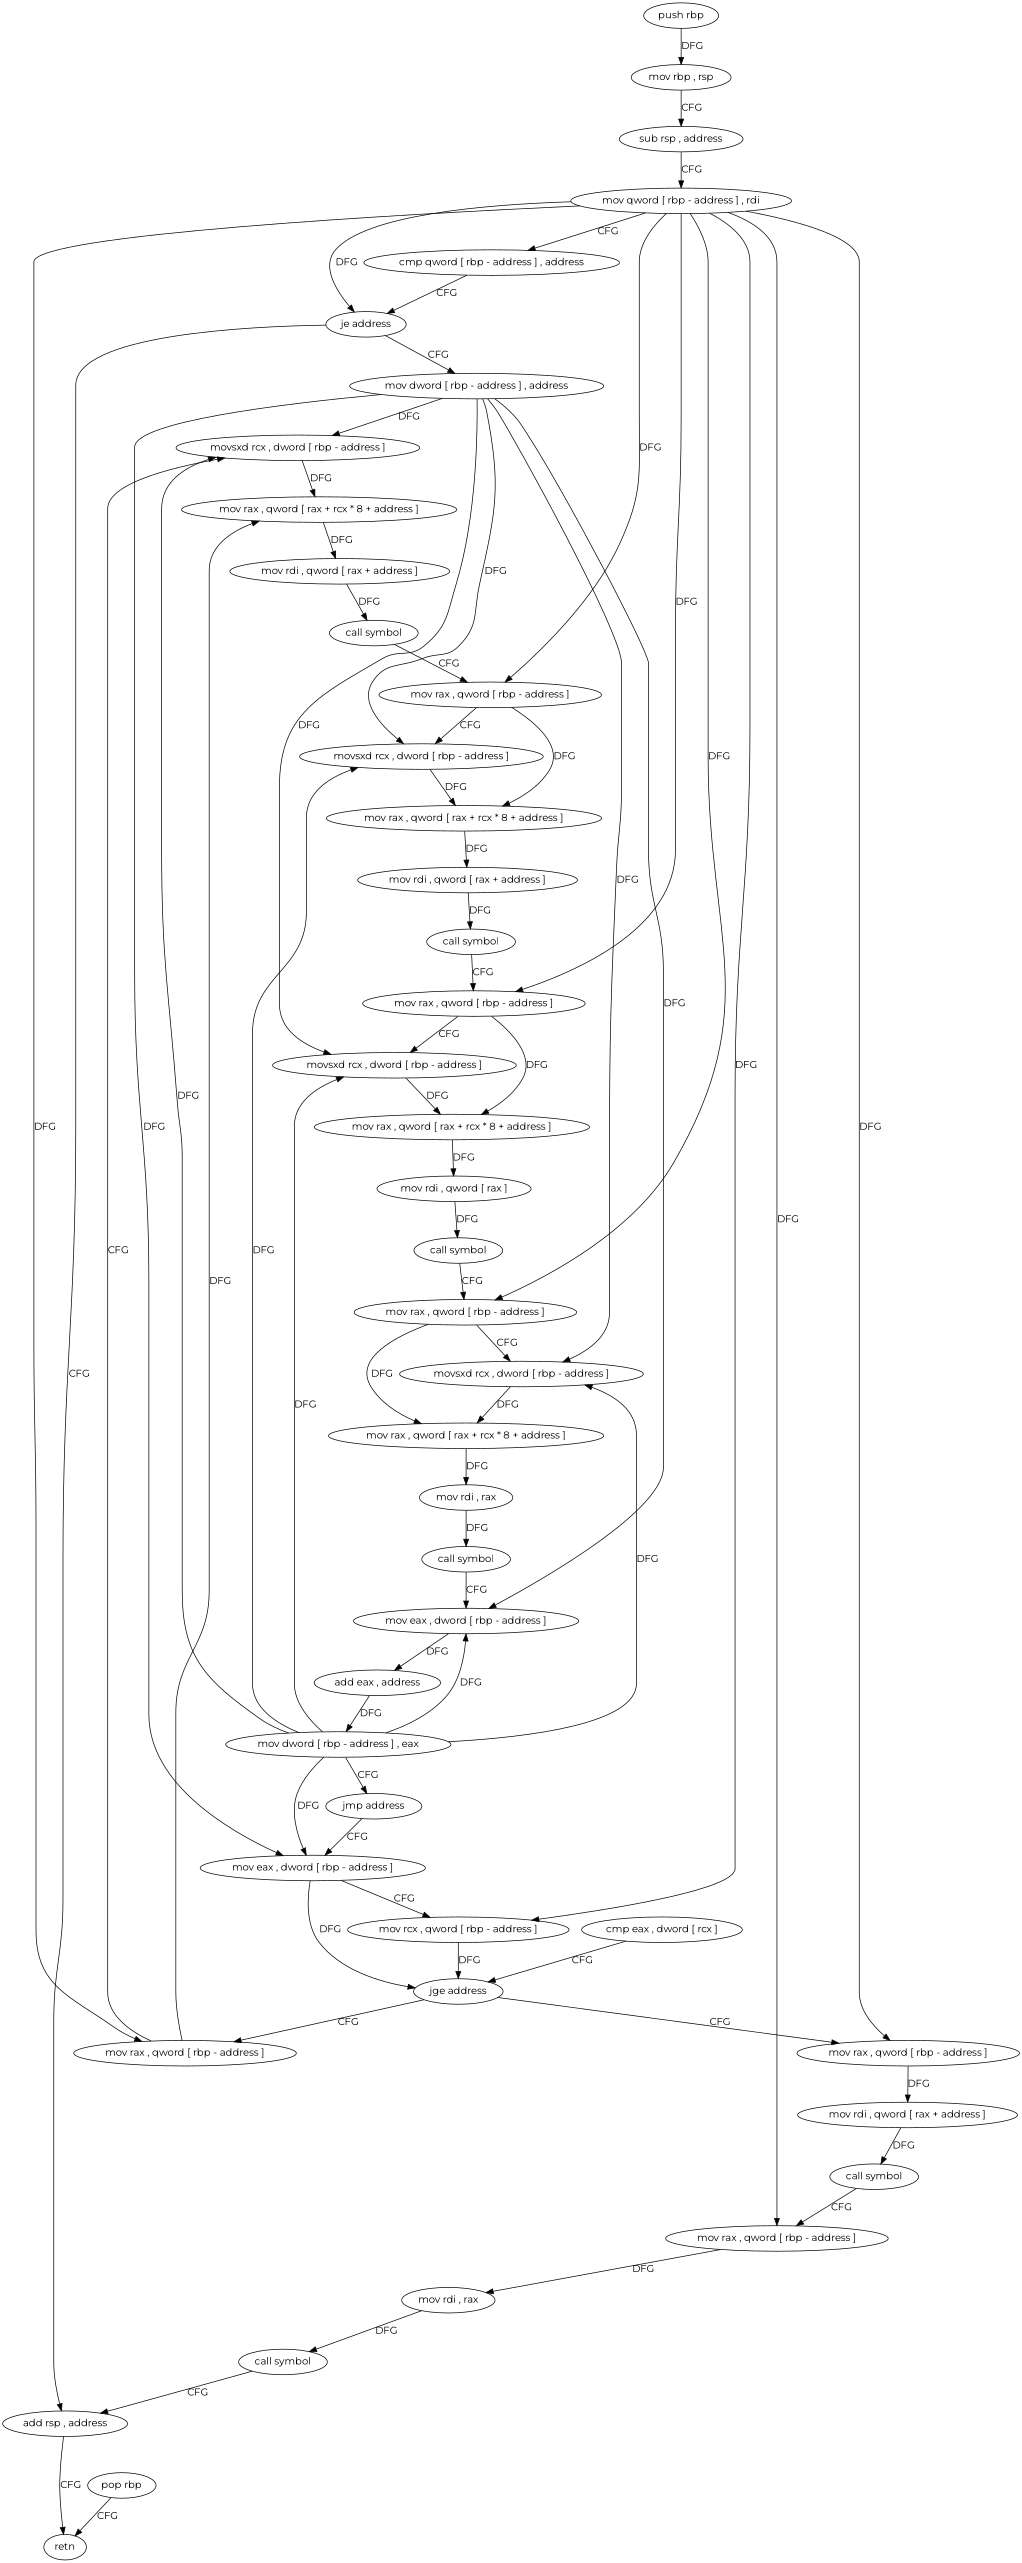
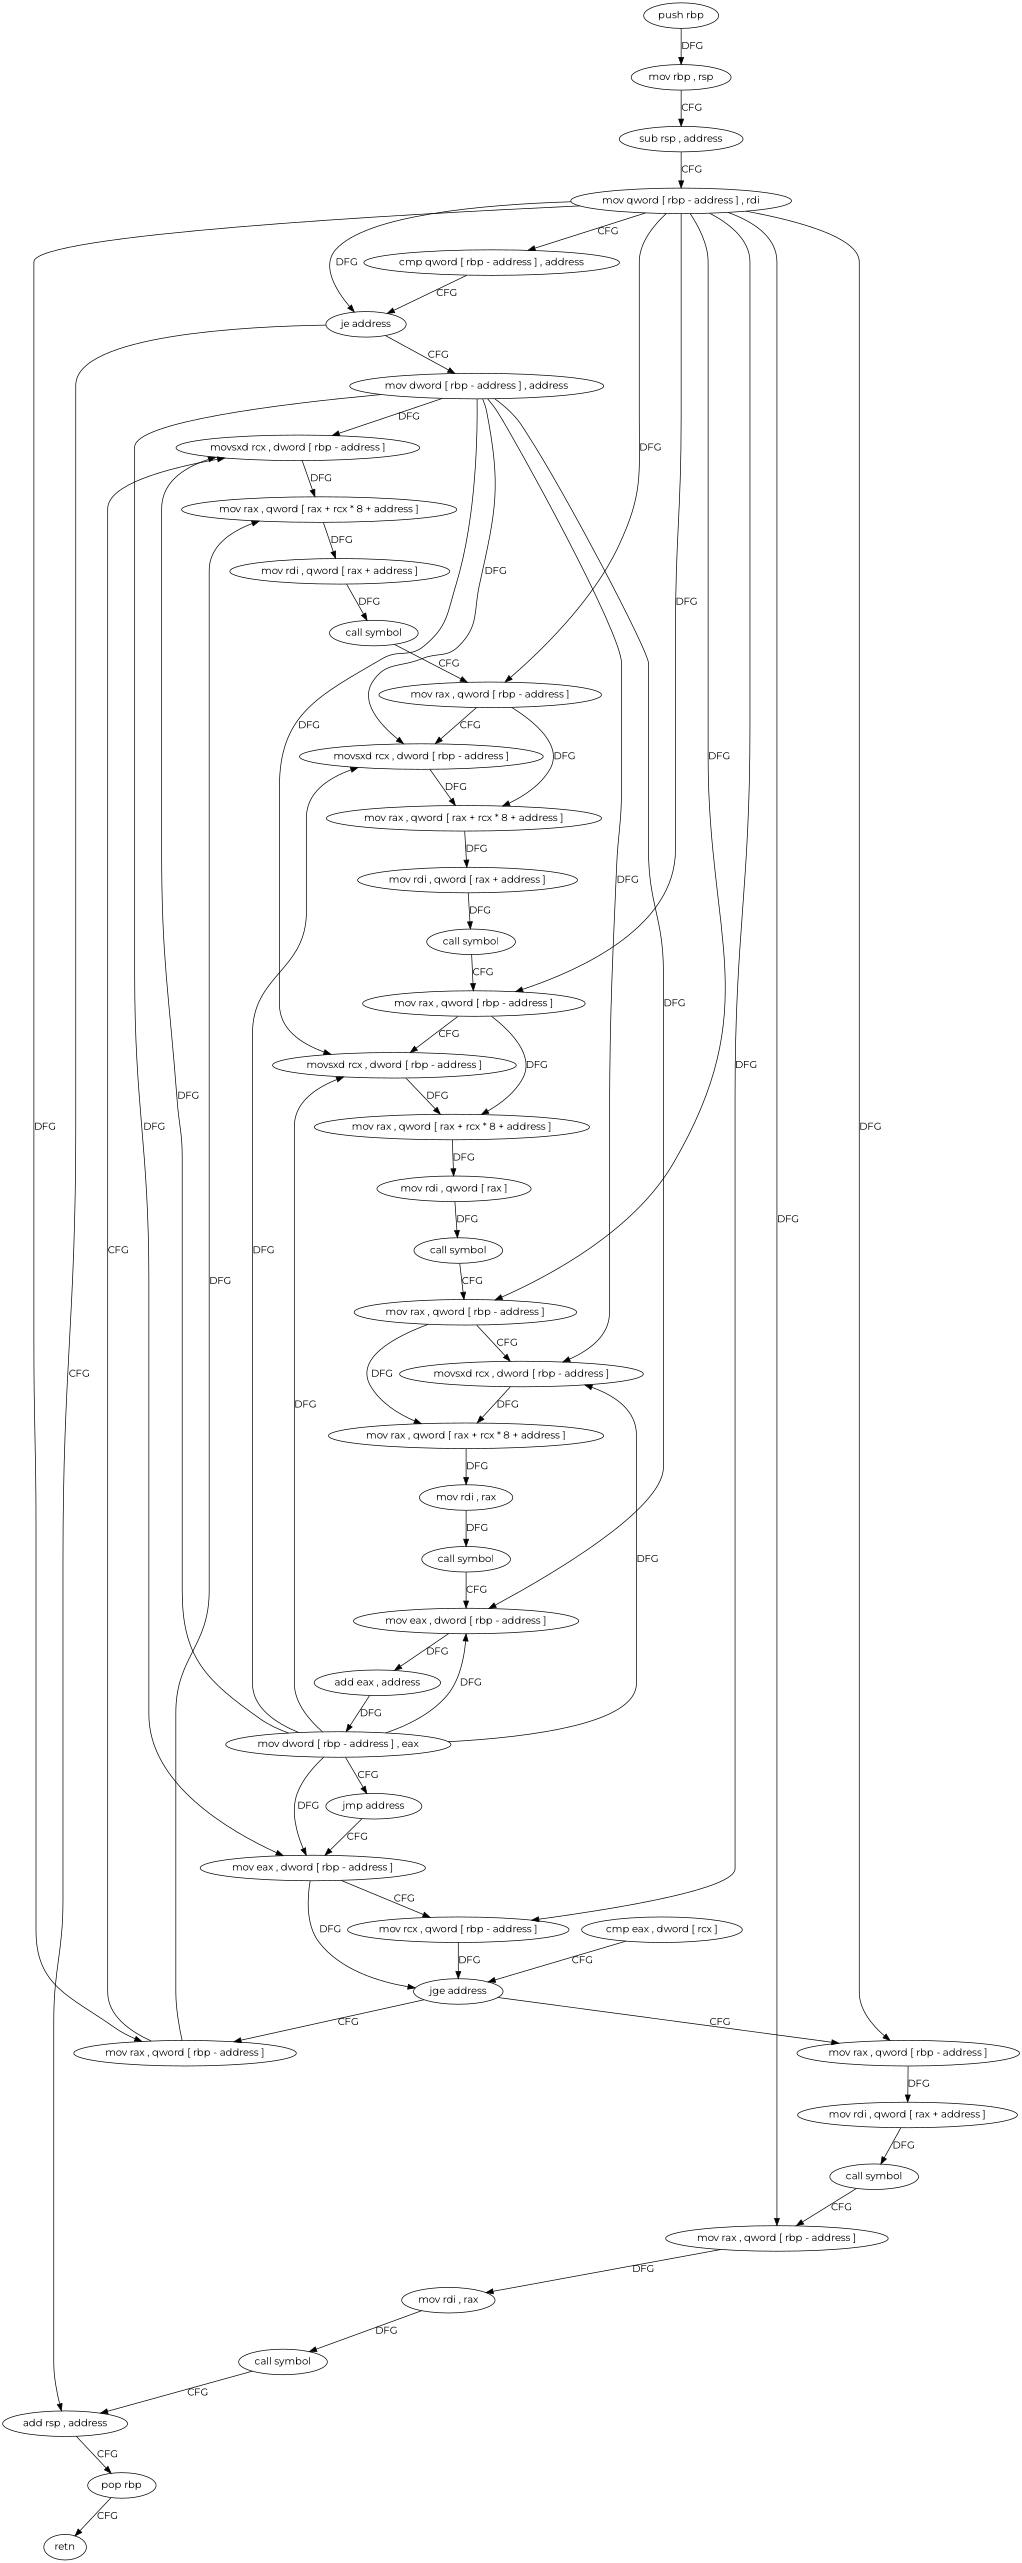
(60, 2482) -> (91, 2452)
